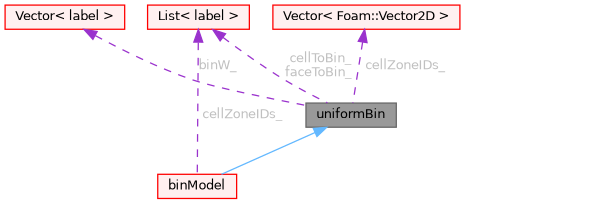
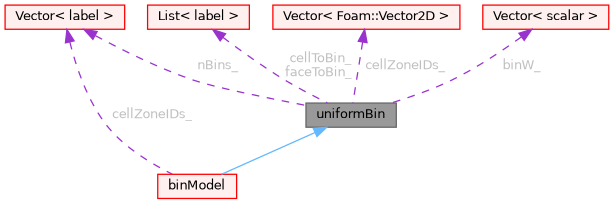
none -> (546, 17)
(216, 66) -> (216, 66)
(198, 108) -> (104, 122)
